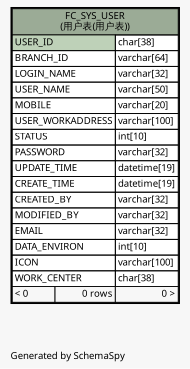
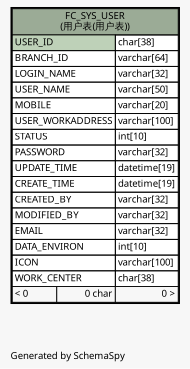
(97, 294) -> (99, 294)
